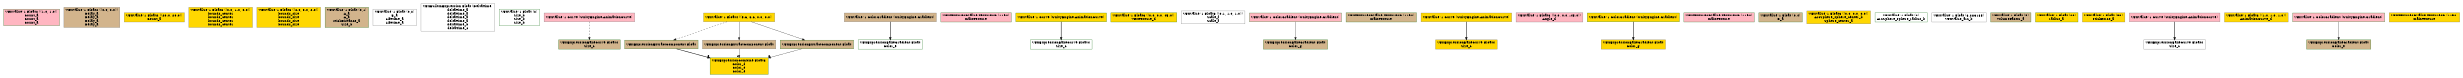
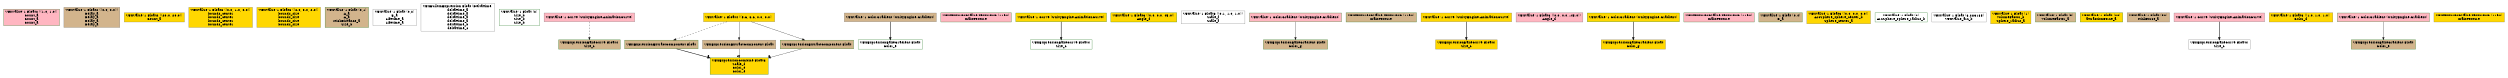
(1144, 17) -> (1144, 17)
none -> (2011, 17)
(2057, 17) -> (2101, 17)
(2104, 17) -> (2148, 17)
(2256, 17) -> (2301, 17)
(739, 66) -> (739, 66)
